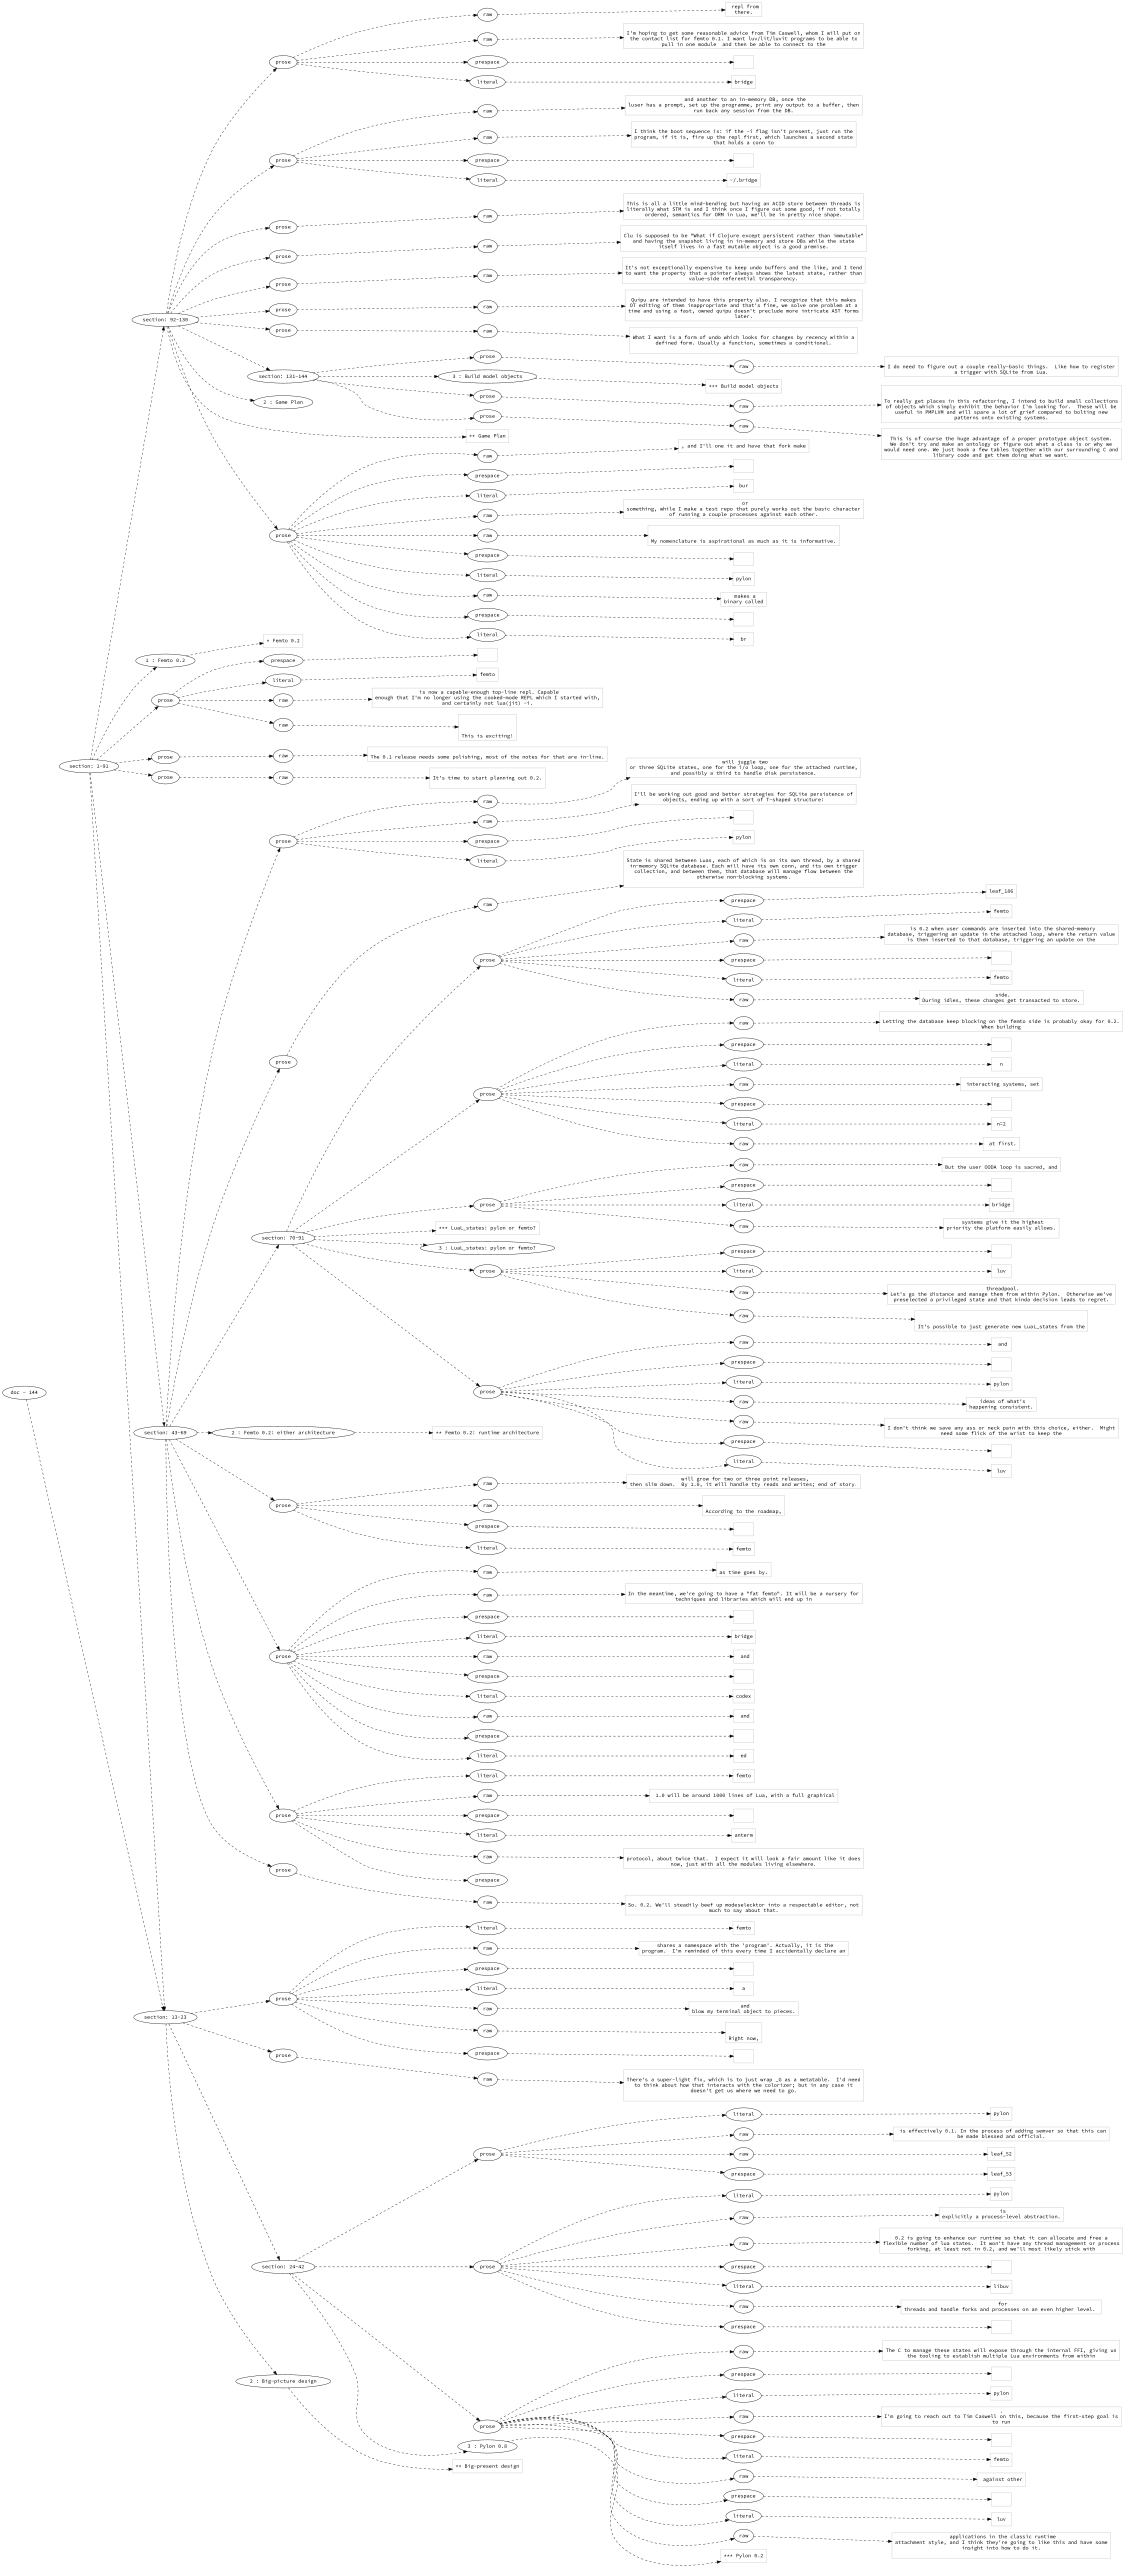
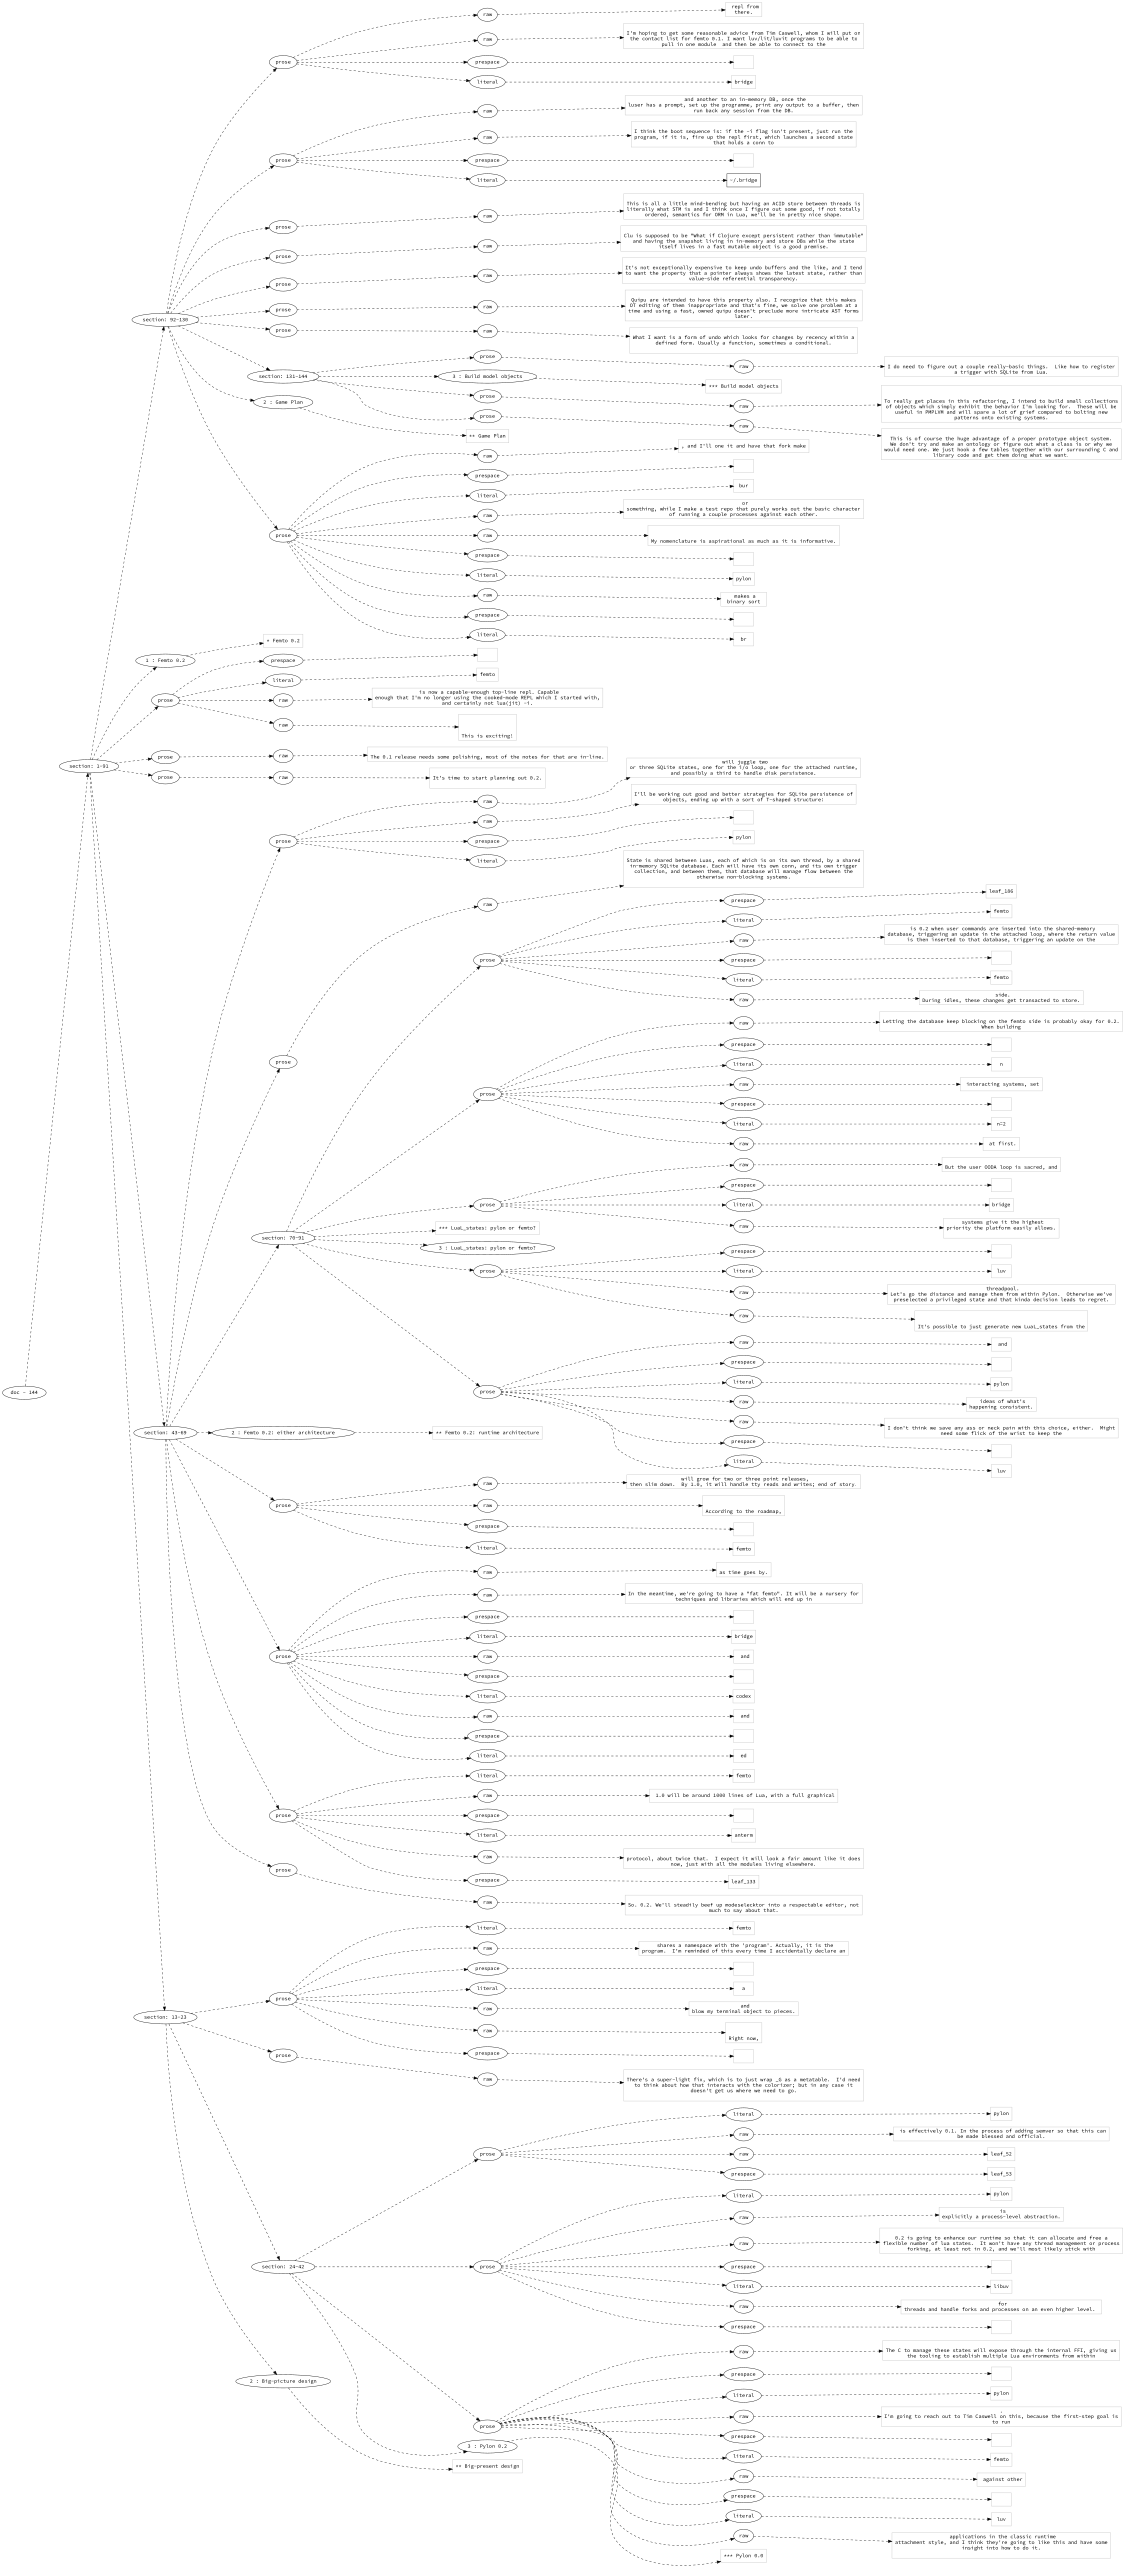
(744, 180) -> (744, 180)
(286, 432) -> (380, 428)
(744, 599) -> (744, 599)
(94, 1703) -> (56, 1081)
none -> (744, 1882)
(487, 2446) -> (487, 2446)
(744, 2556) -> (744, 2556)
